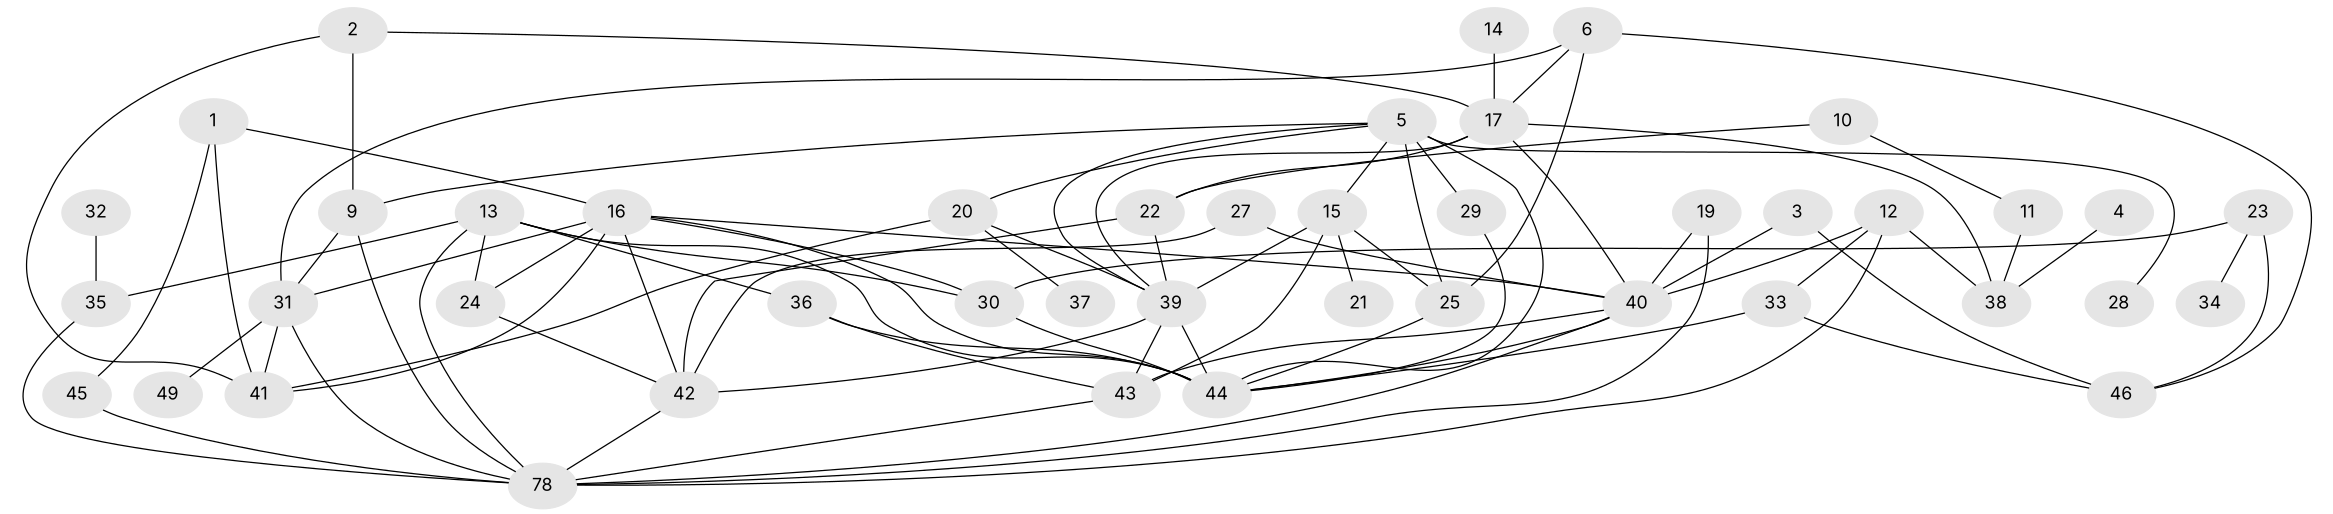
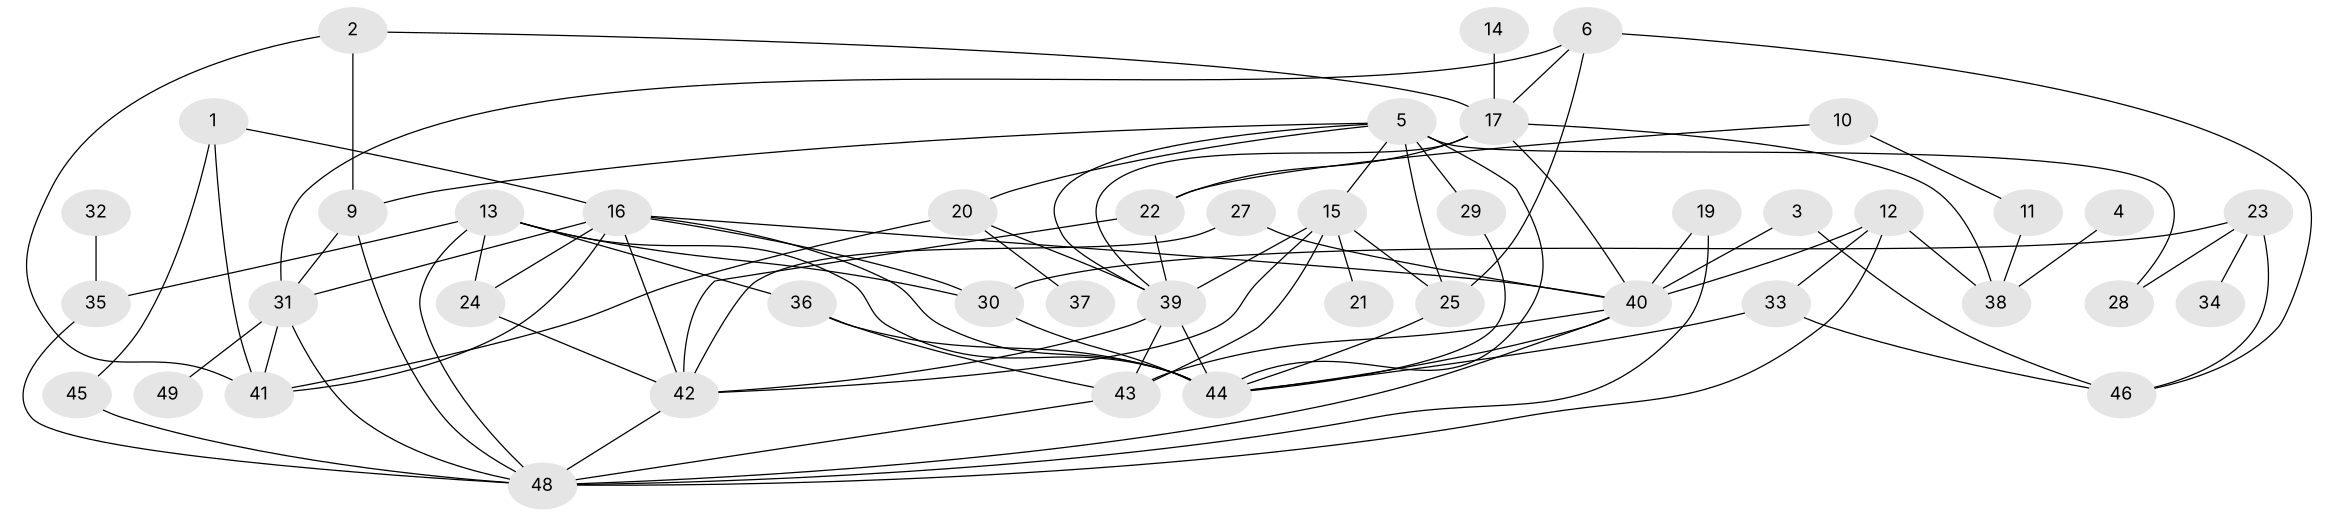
none -> (2189, 258)
none -> (1038, 367)
(543, 486) -> (543, 486)
